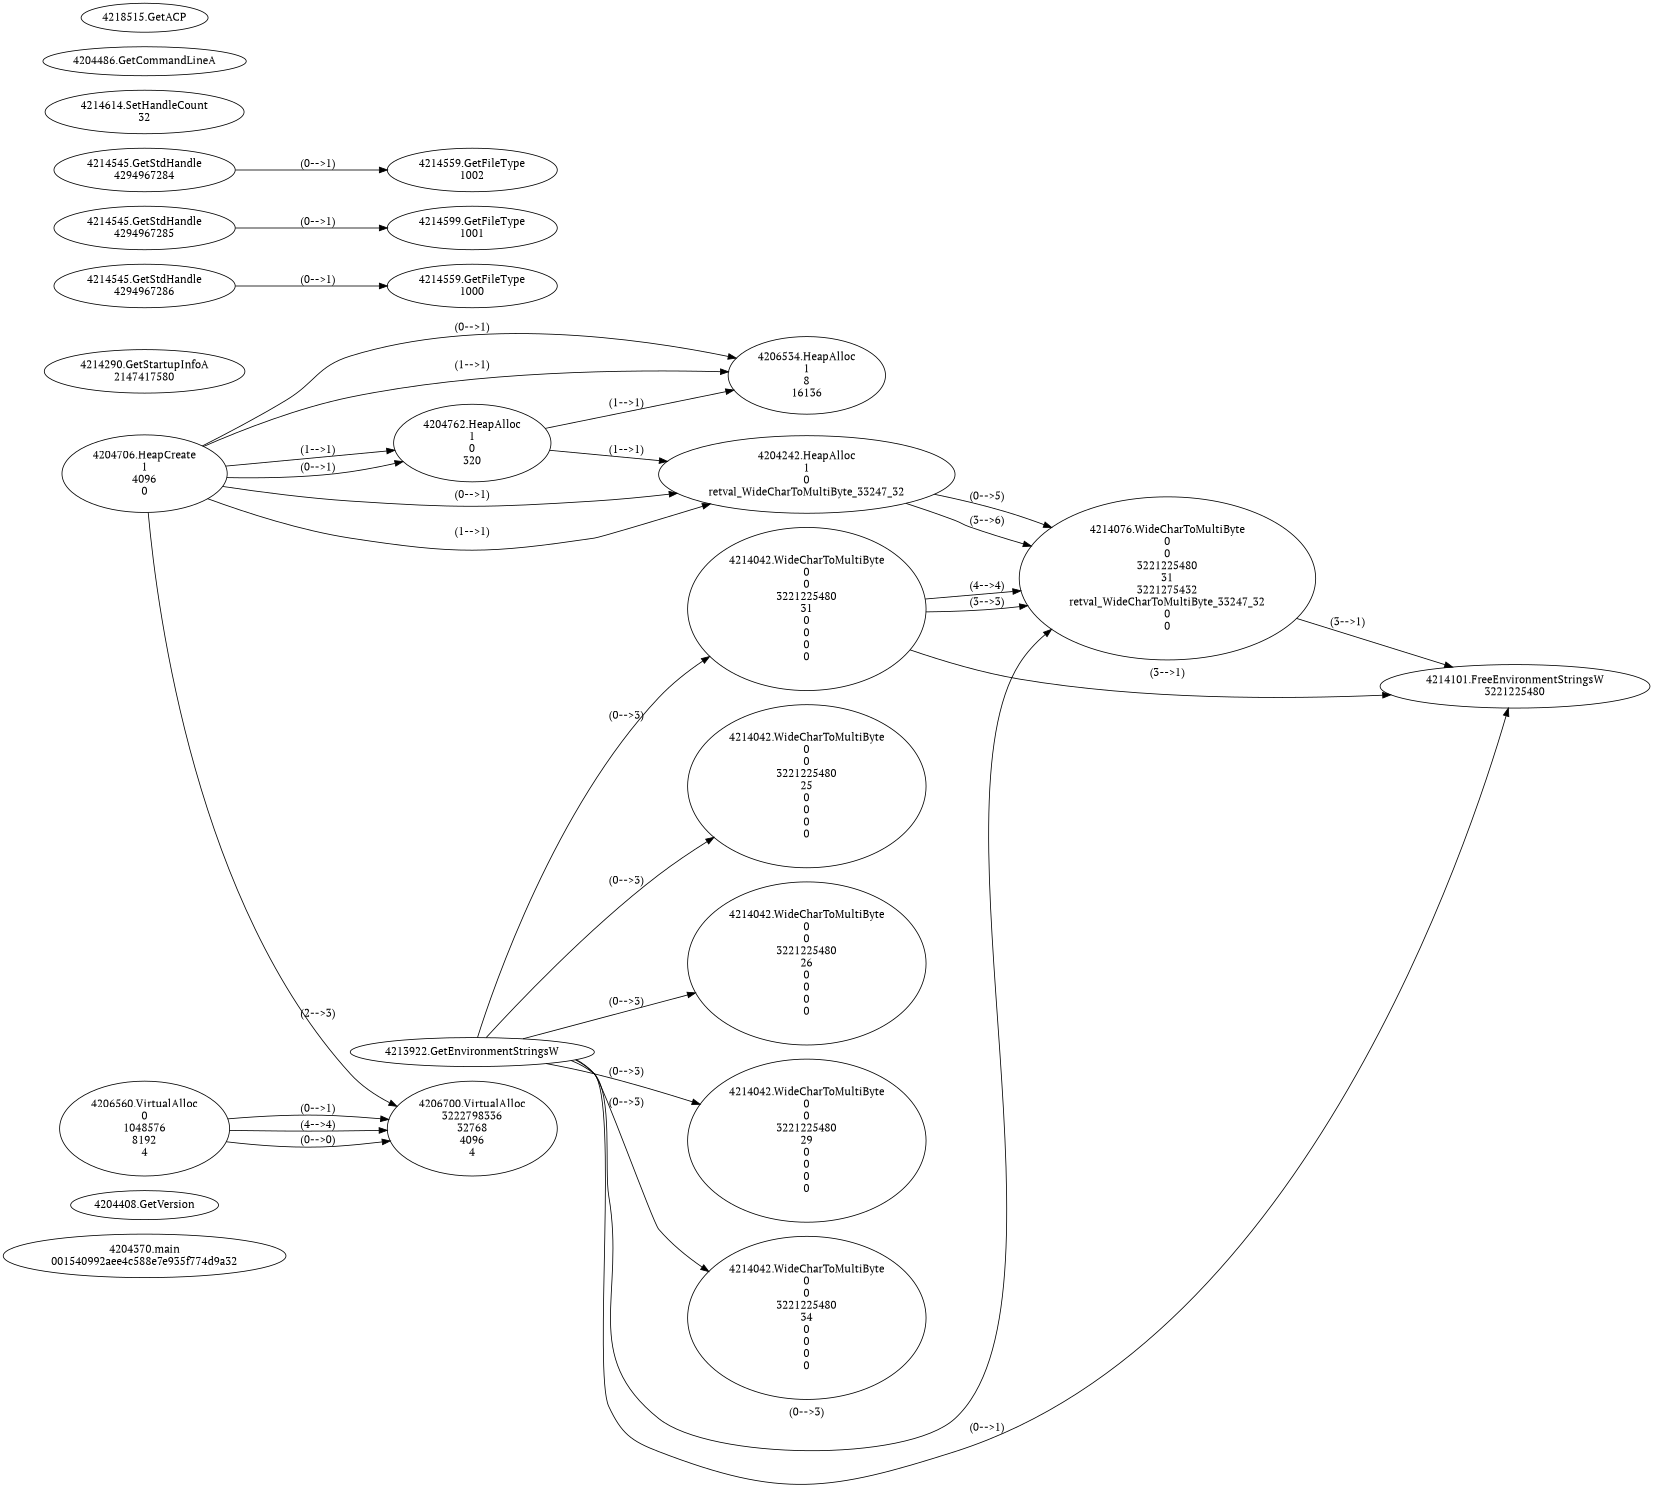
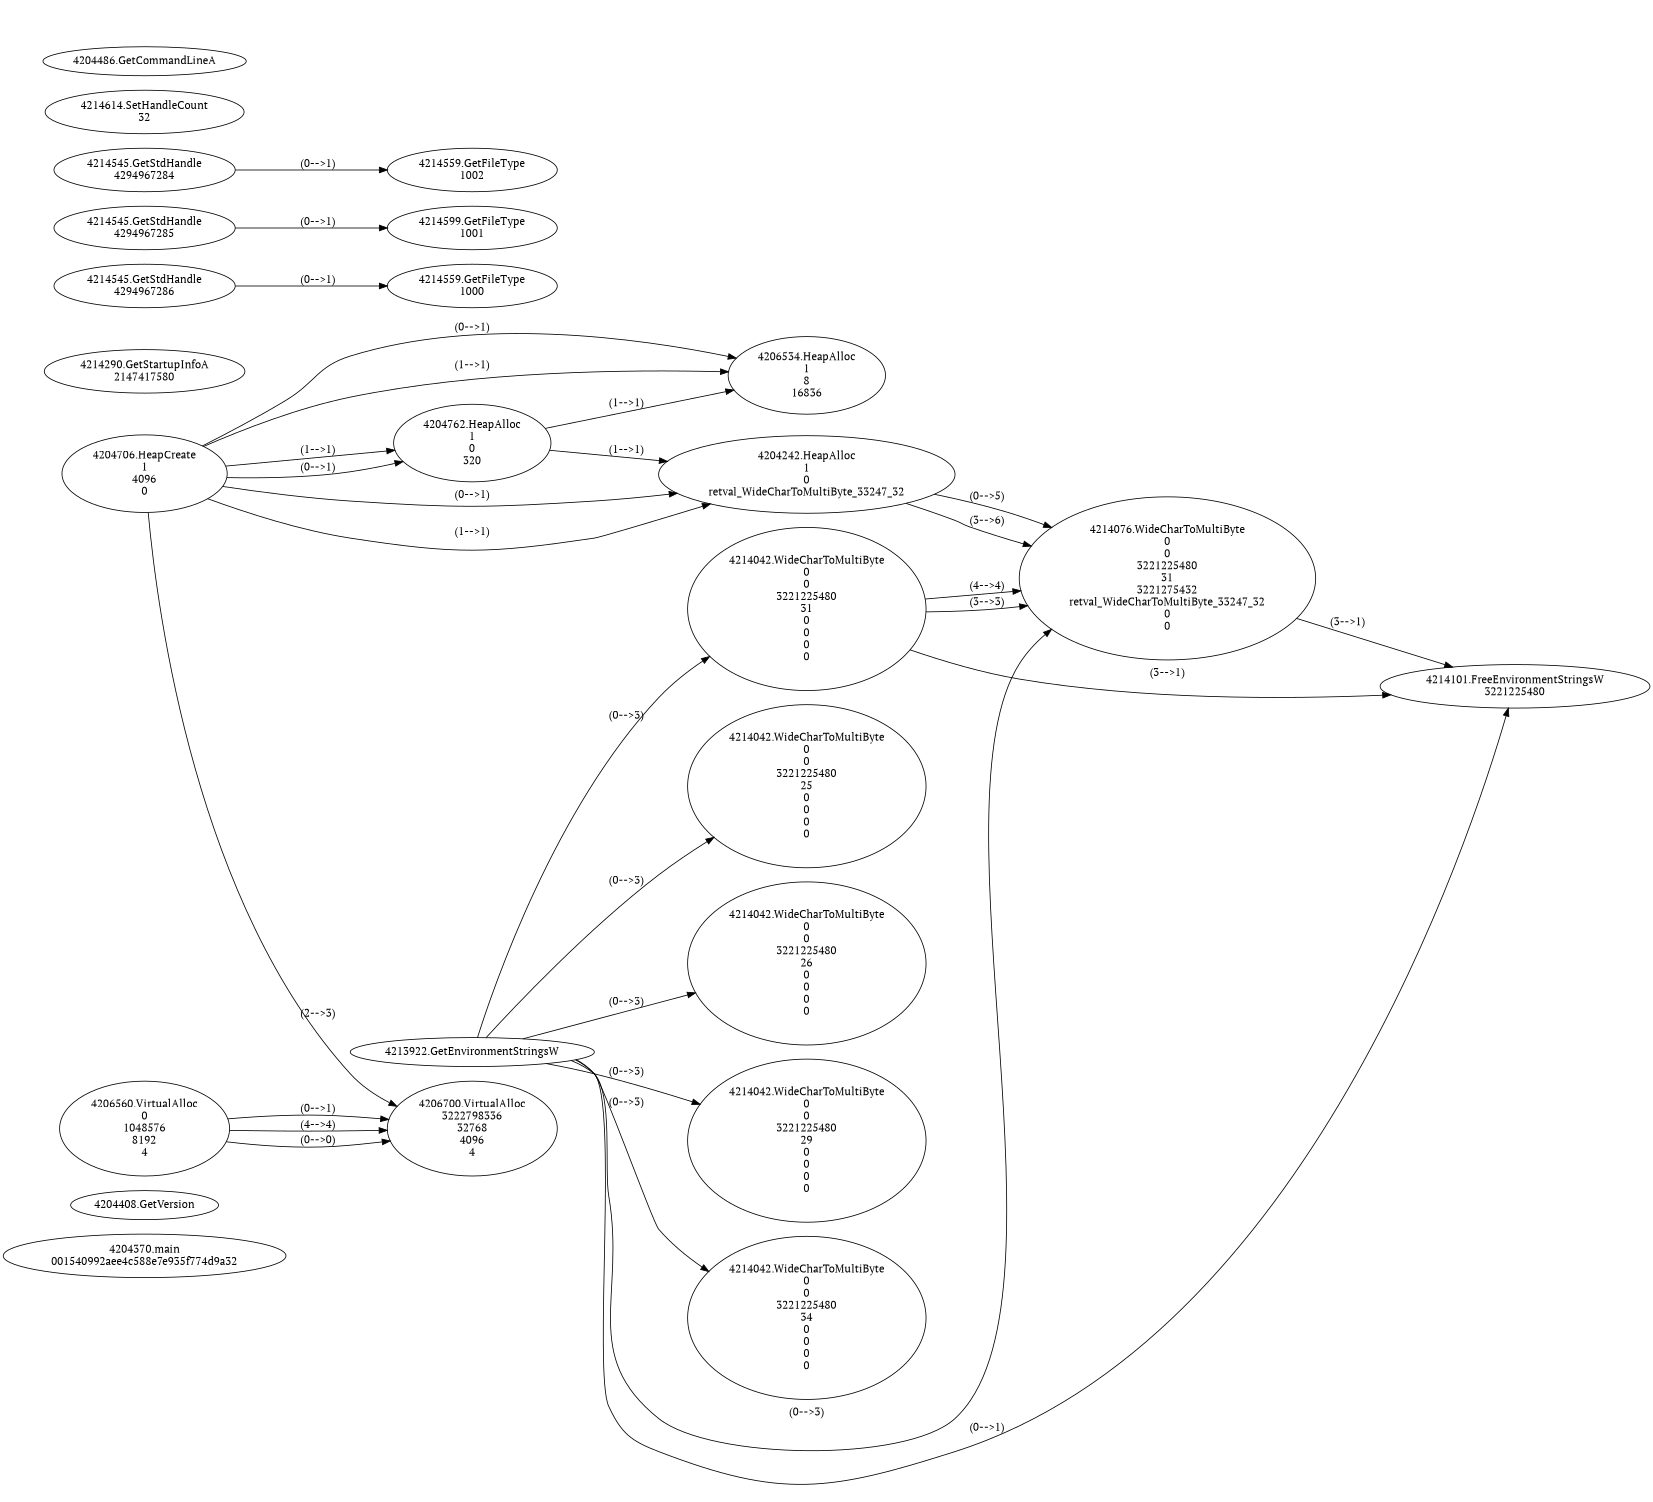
(145, 18) -> none
(807, 375) -> (807, 375)
